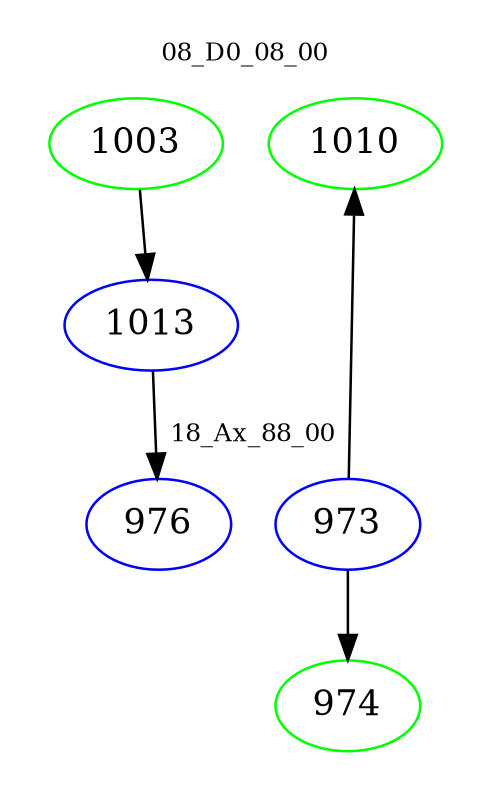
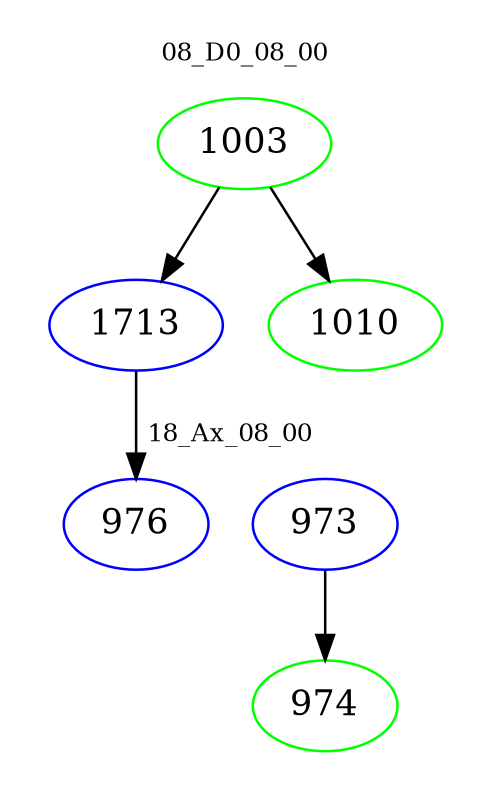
(151, 325) -> (136, 325)
(351, 347) -> (293, 223)
(253, 435) -> (231, 435)
